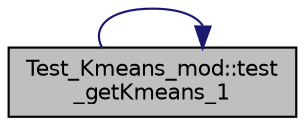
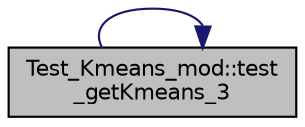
(152, 82) -> (152, 82)
